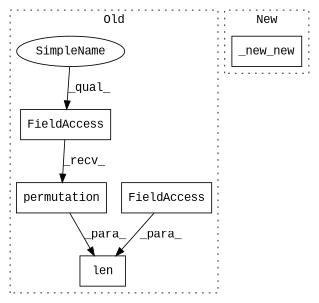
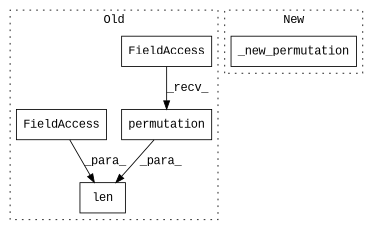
(71, 51) -> none
(267, 51) -> (294, 51)
